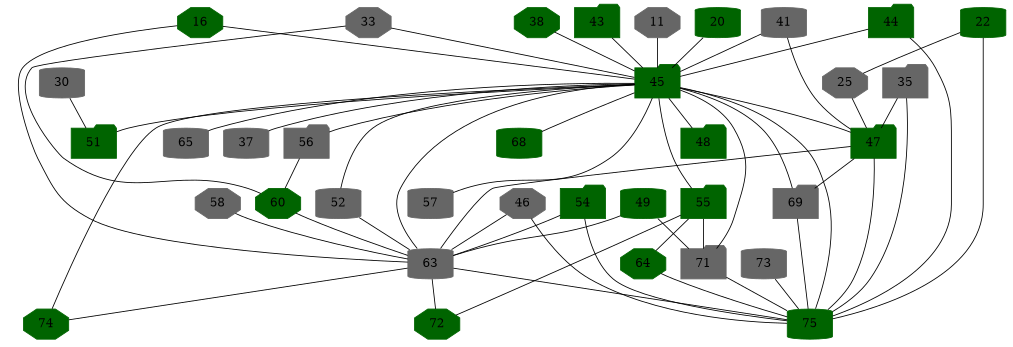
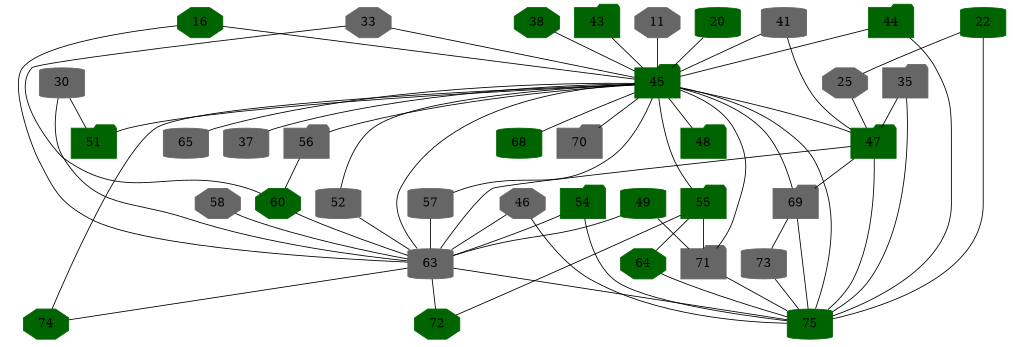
none -> (580, 143)
none -> (197, 221)
none -> (430, 234)
none -> (780, 234)
